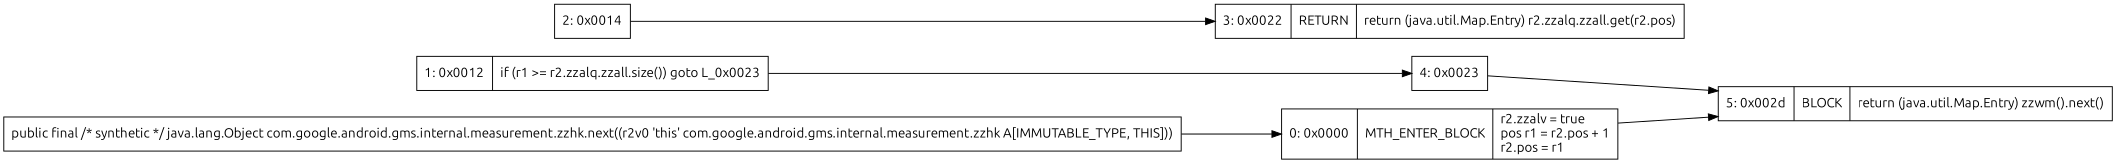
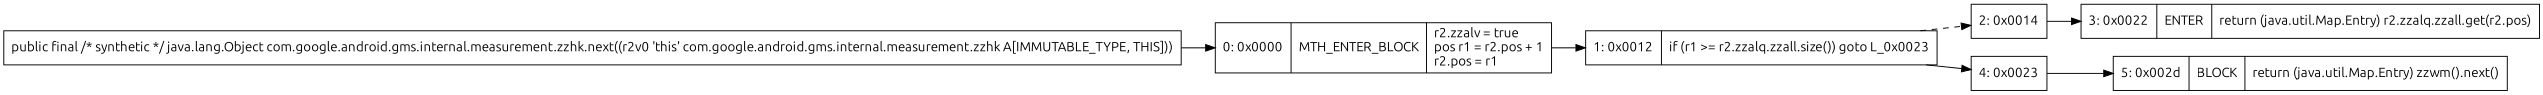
(1324, 21) -> (2184, 21)
none -> (1941, 29)
(1663, 120) -> (1564, 48)
